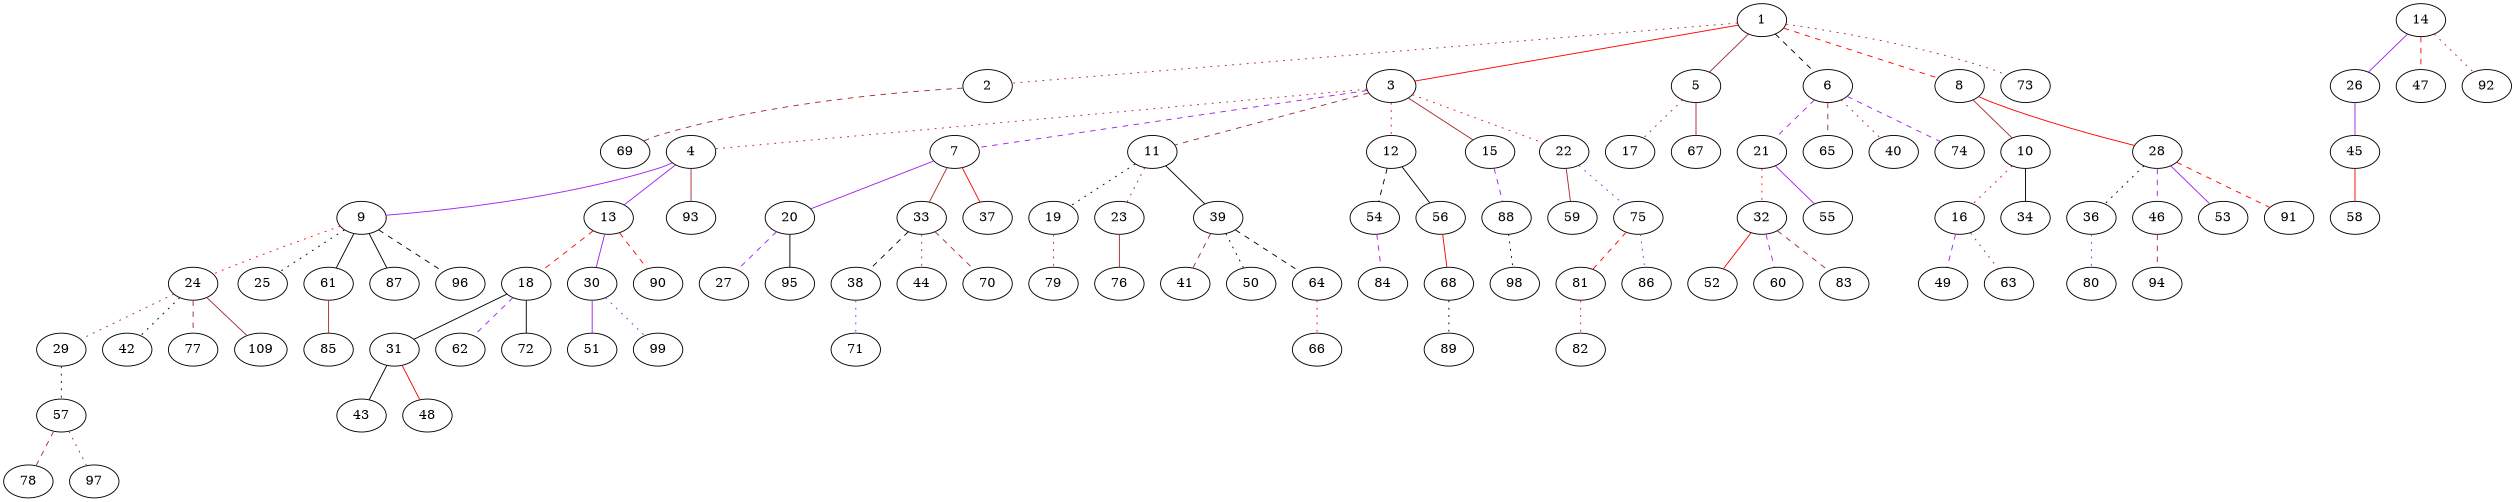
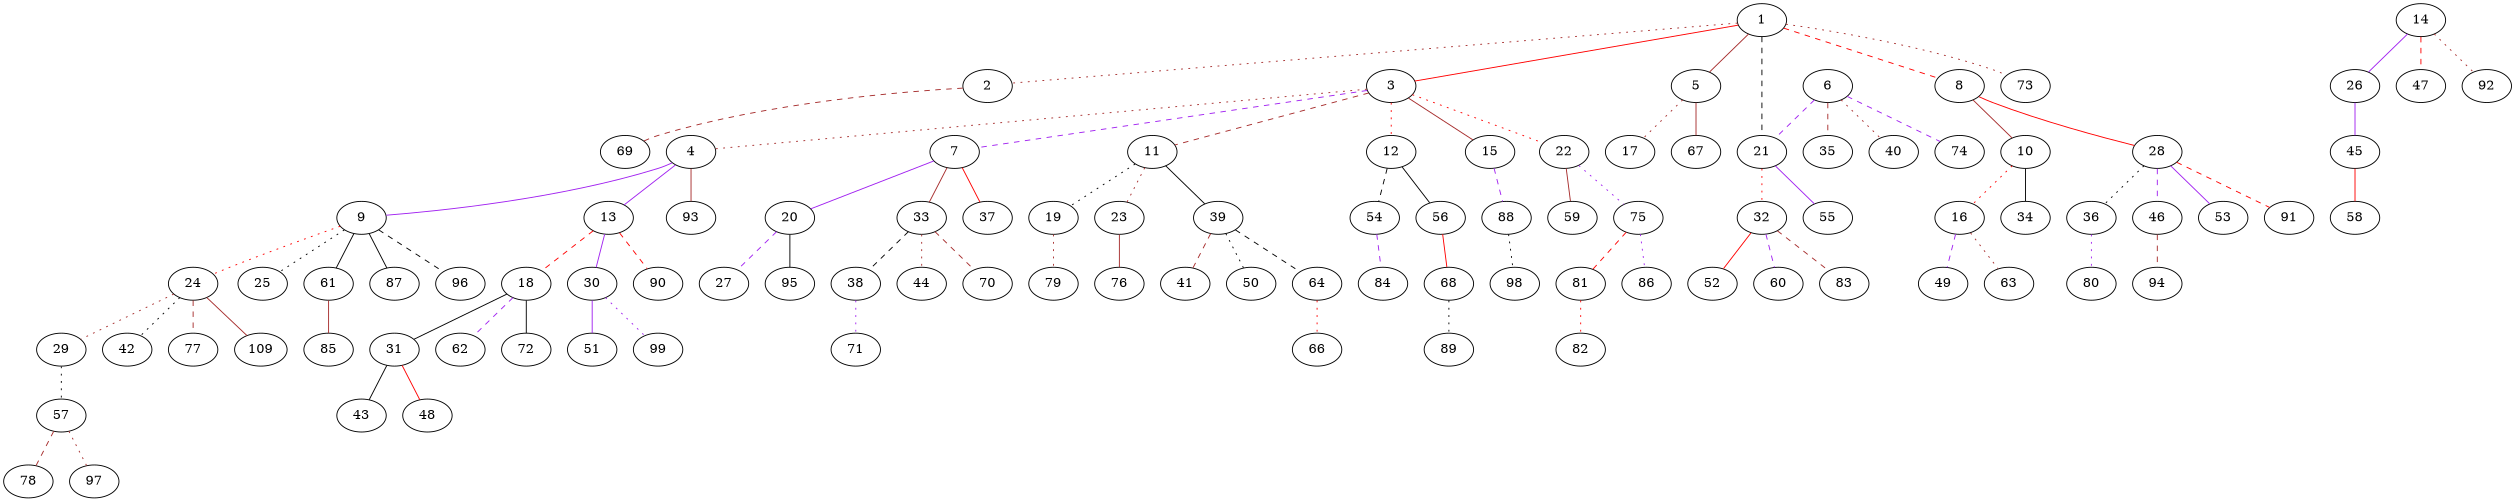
(1795, 53) -> (1762, 86)
(1828, 152) -> (1828, 152)
